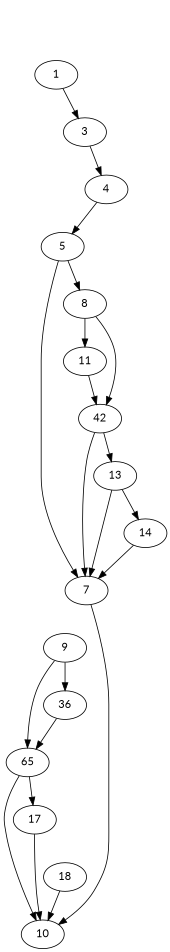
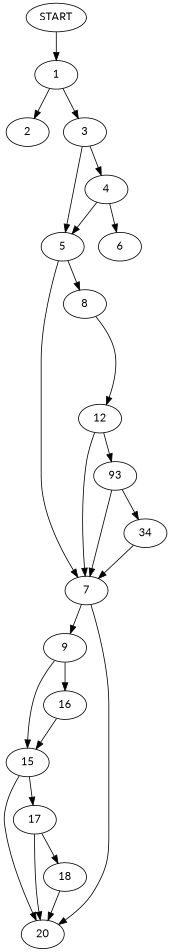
none -> (56, 18)
none -> (28, 132)
none -> (75, 185)
none -> (120, 247)
(85, 361) -> none
(100, 419) -> (100, 419)
(115, 476) -> (115, 476)
(145, 533) -> (145, 533)
none -> (77, 615)
(65, 705) -> (65, 705)
(28, 762) -> (28, 762)
none -> (48, 845)
(43, 934) -> (43, 934)
